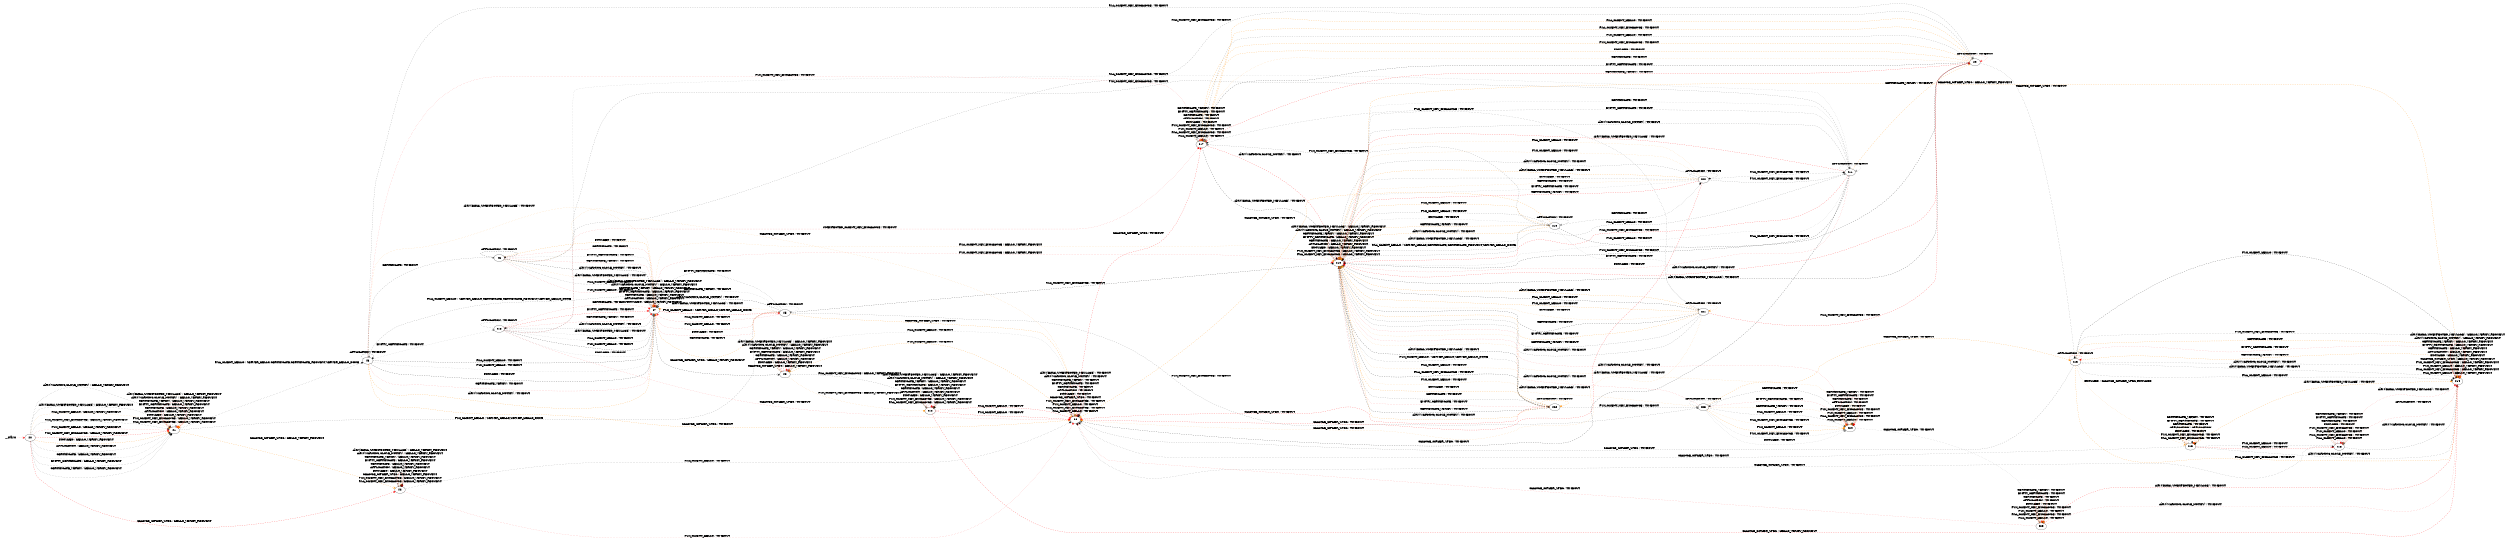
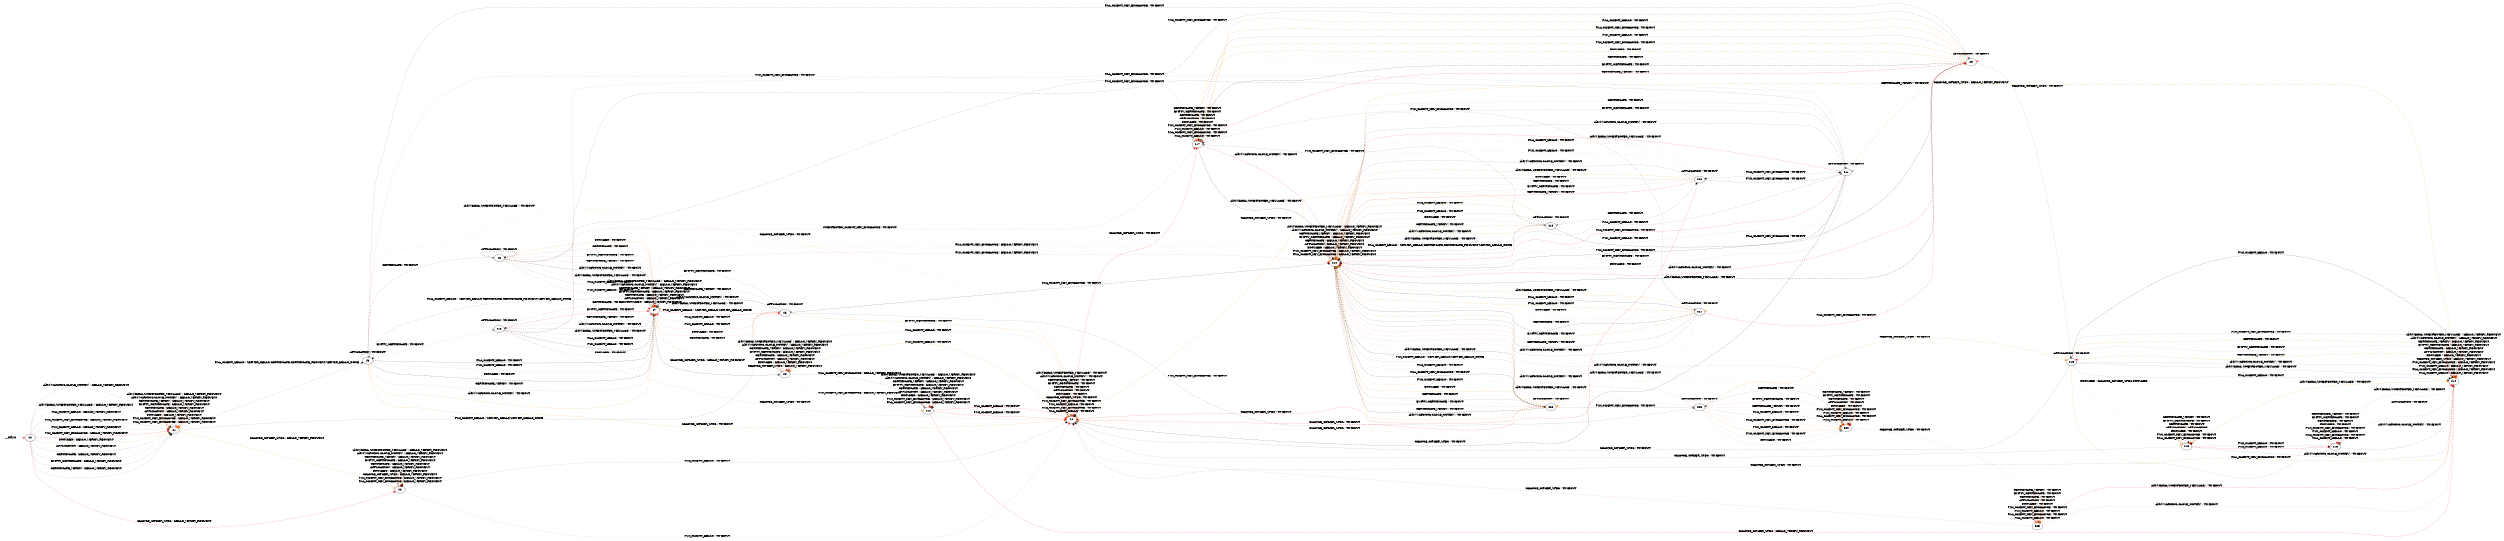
(930, 321) -> (928, 321)
